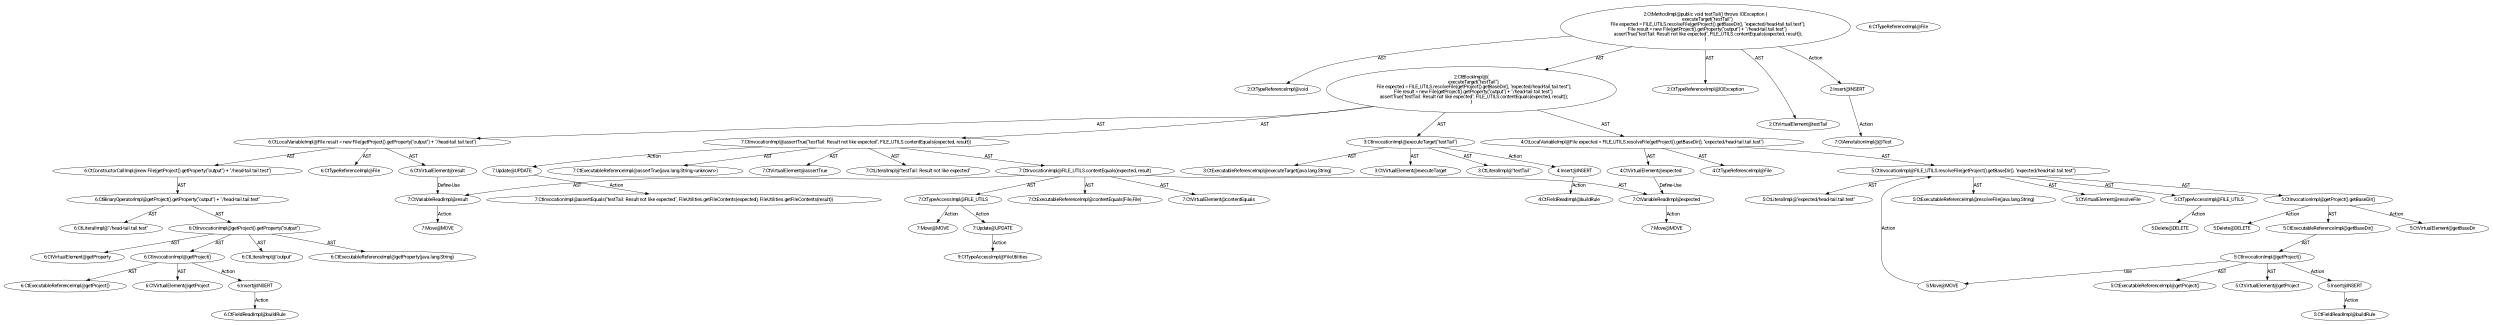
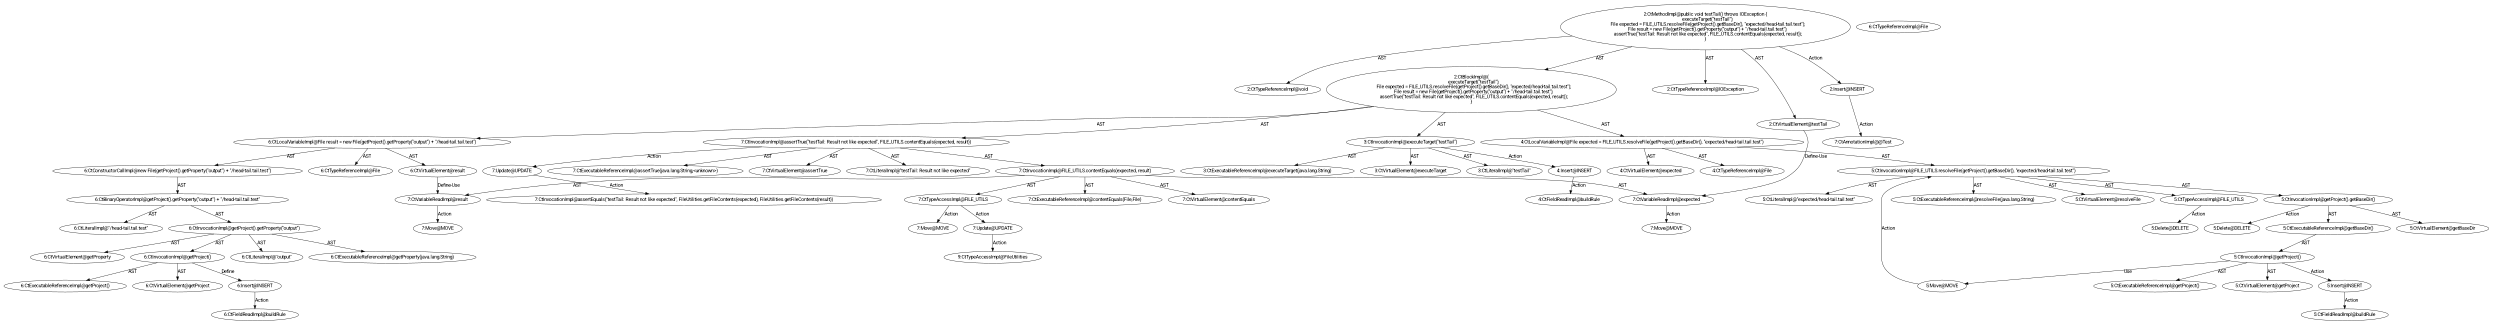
(1658, 184) -> (1774, 183)
(2396, 214) -> (2396, 214)
(228, 272) -> (228, 272)
